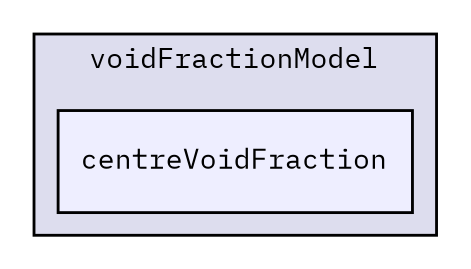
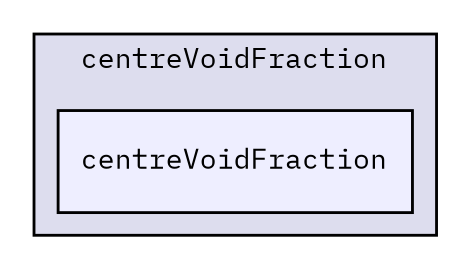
(235, 61) -> (235, 61)
